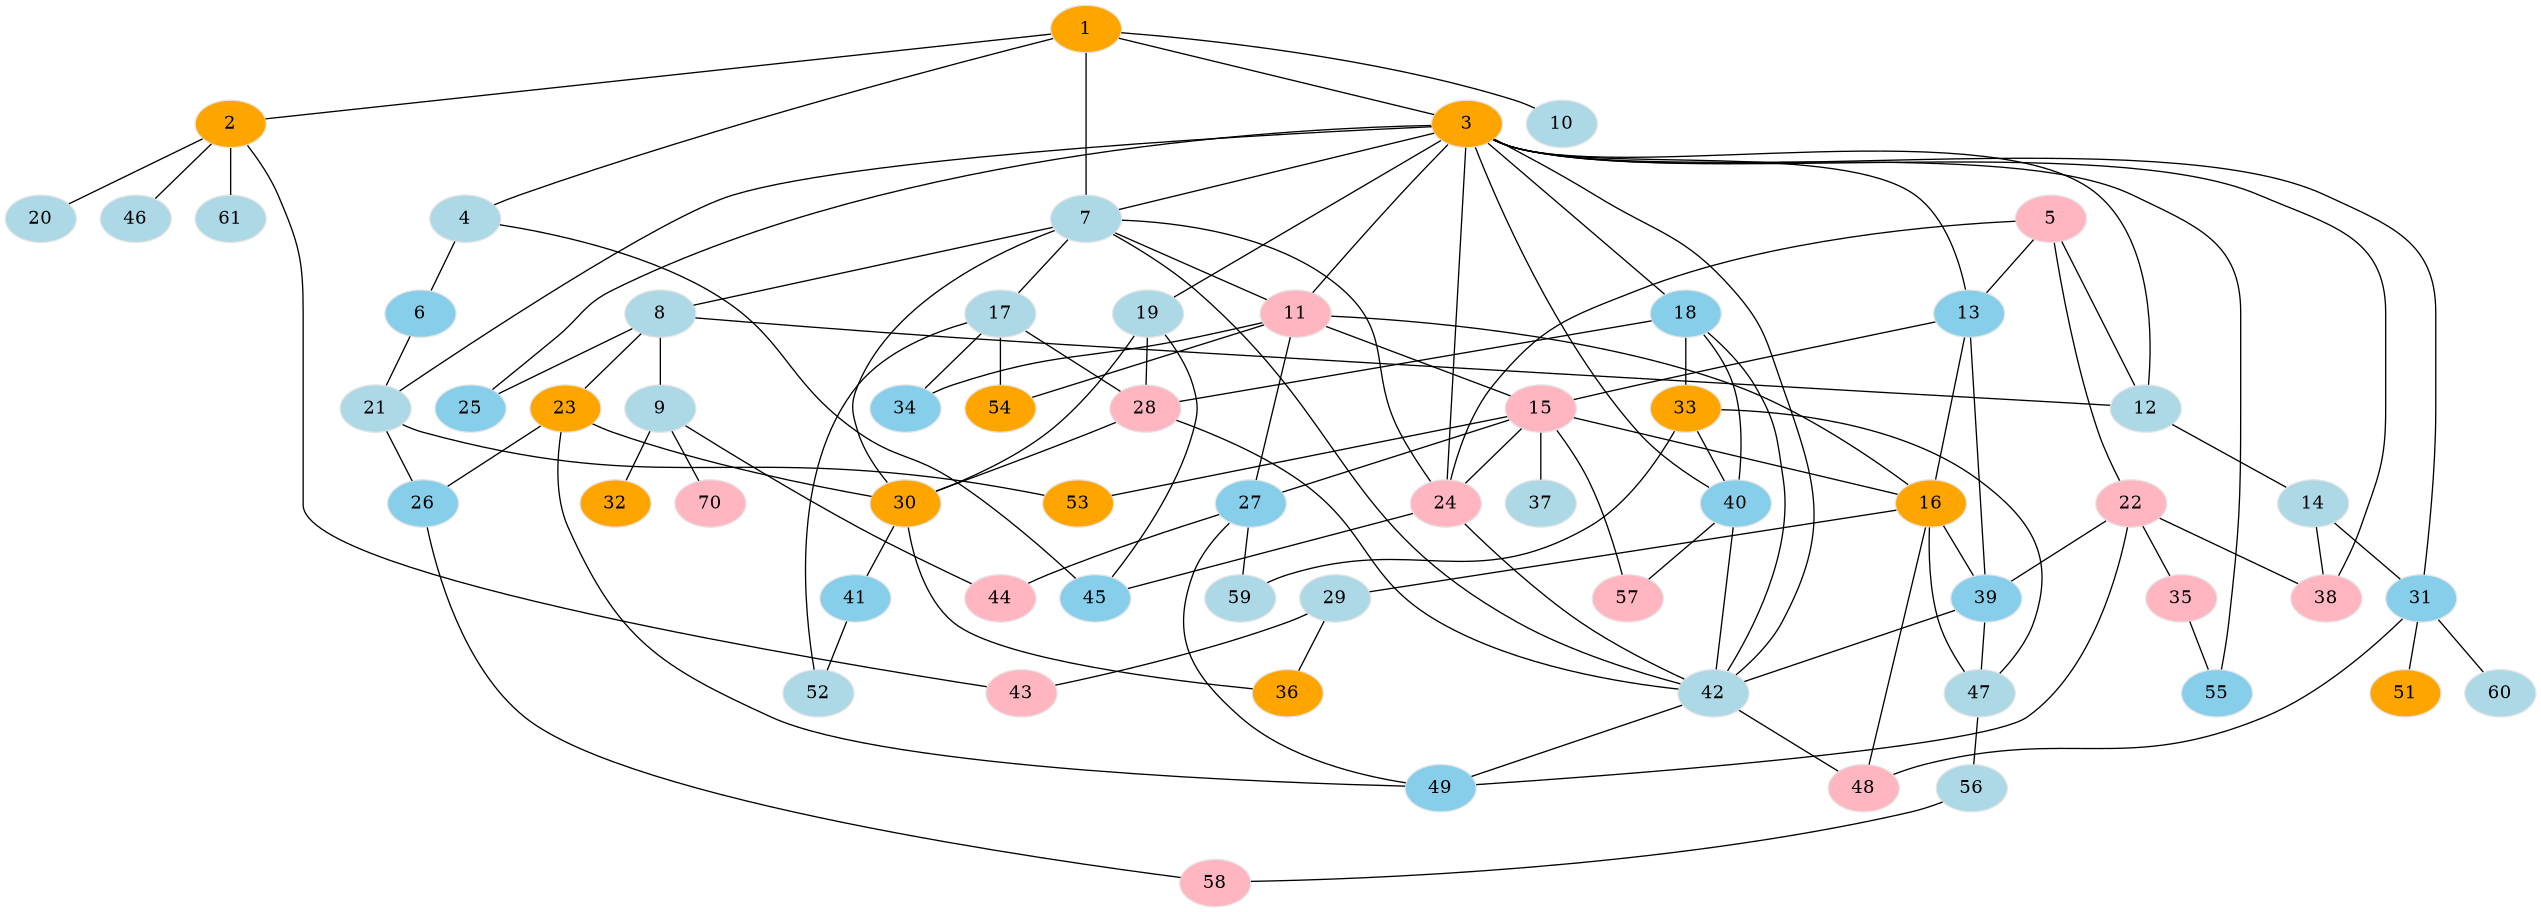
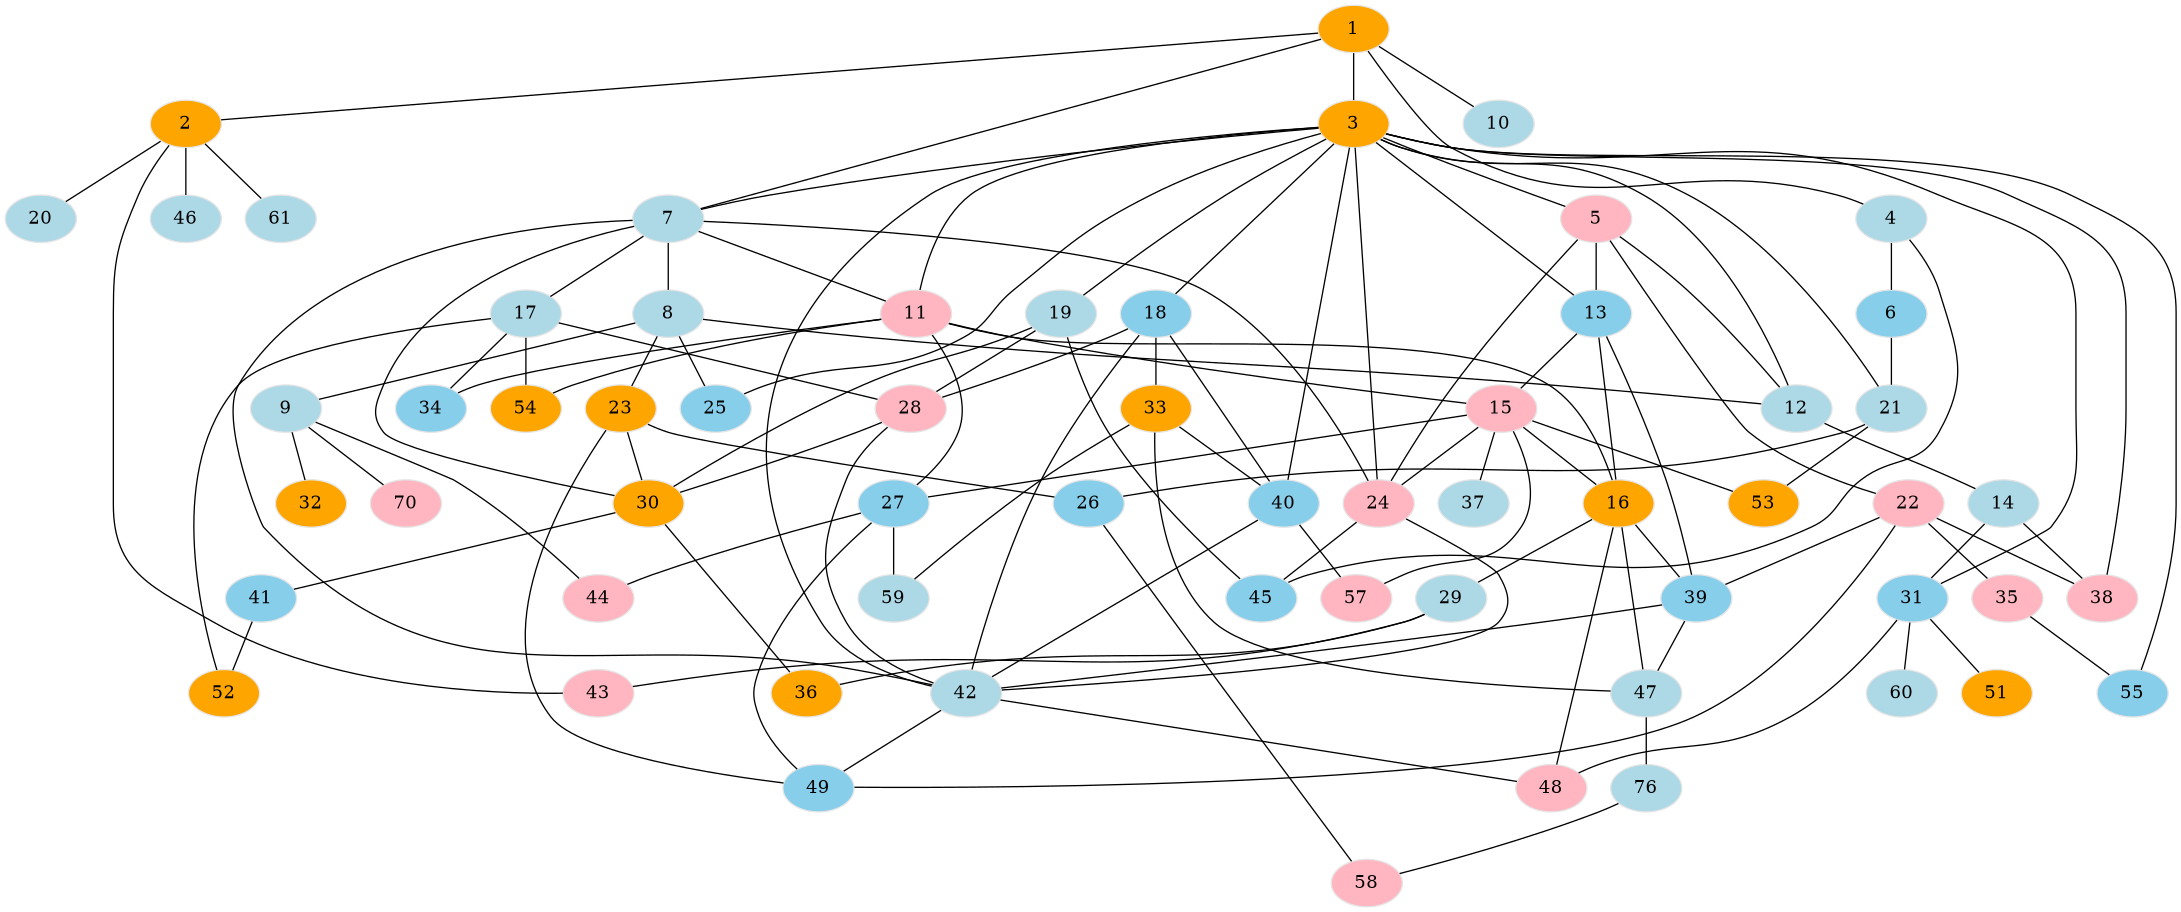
none -> (1474, 173)
(819, 693) -> (224, 693)
(1972, 788) -> (1646, 788)
